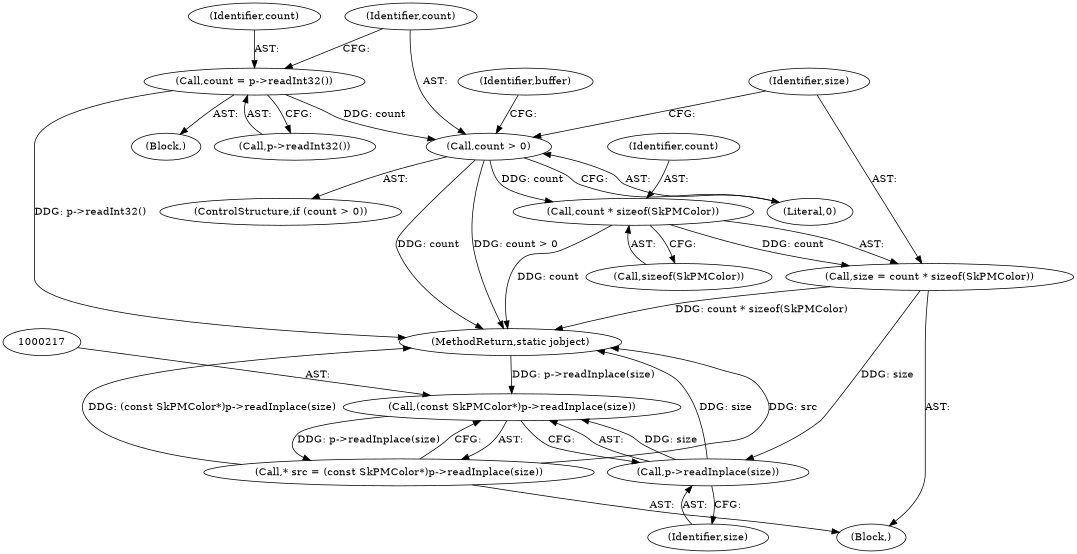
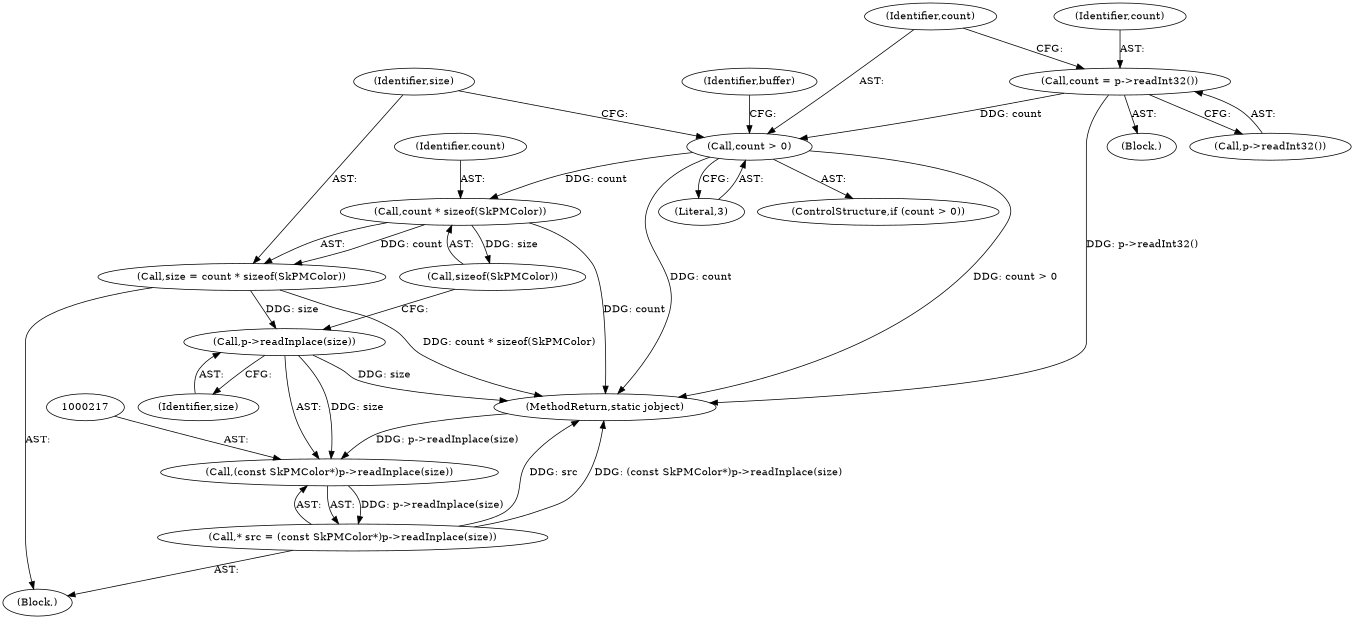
(810, 212) -> (702, 212)
(685, 244) -> (512, 244)
(470, 440) -> (311, 505)
(572, 452) -> (392, 308)
